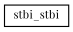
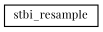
(37, 16) -> (51, 16)
